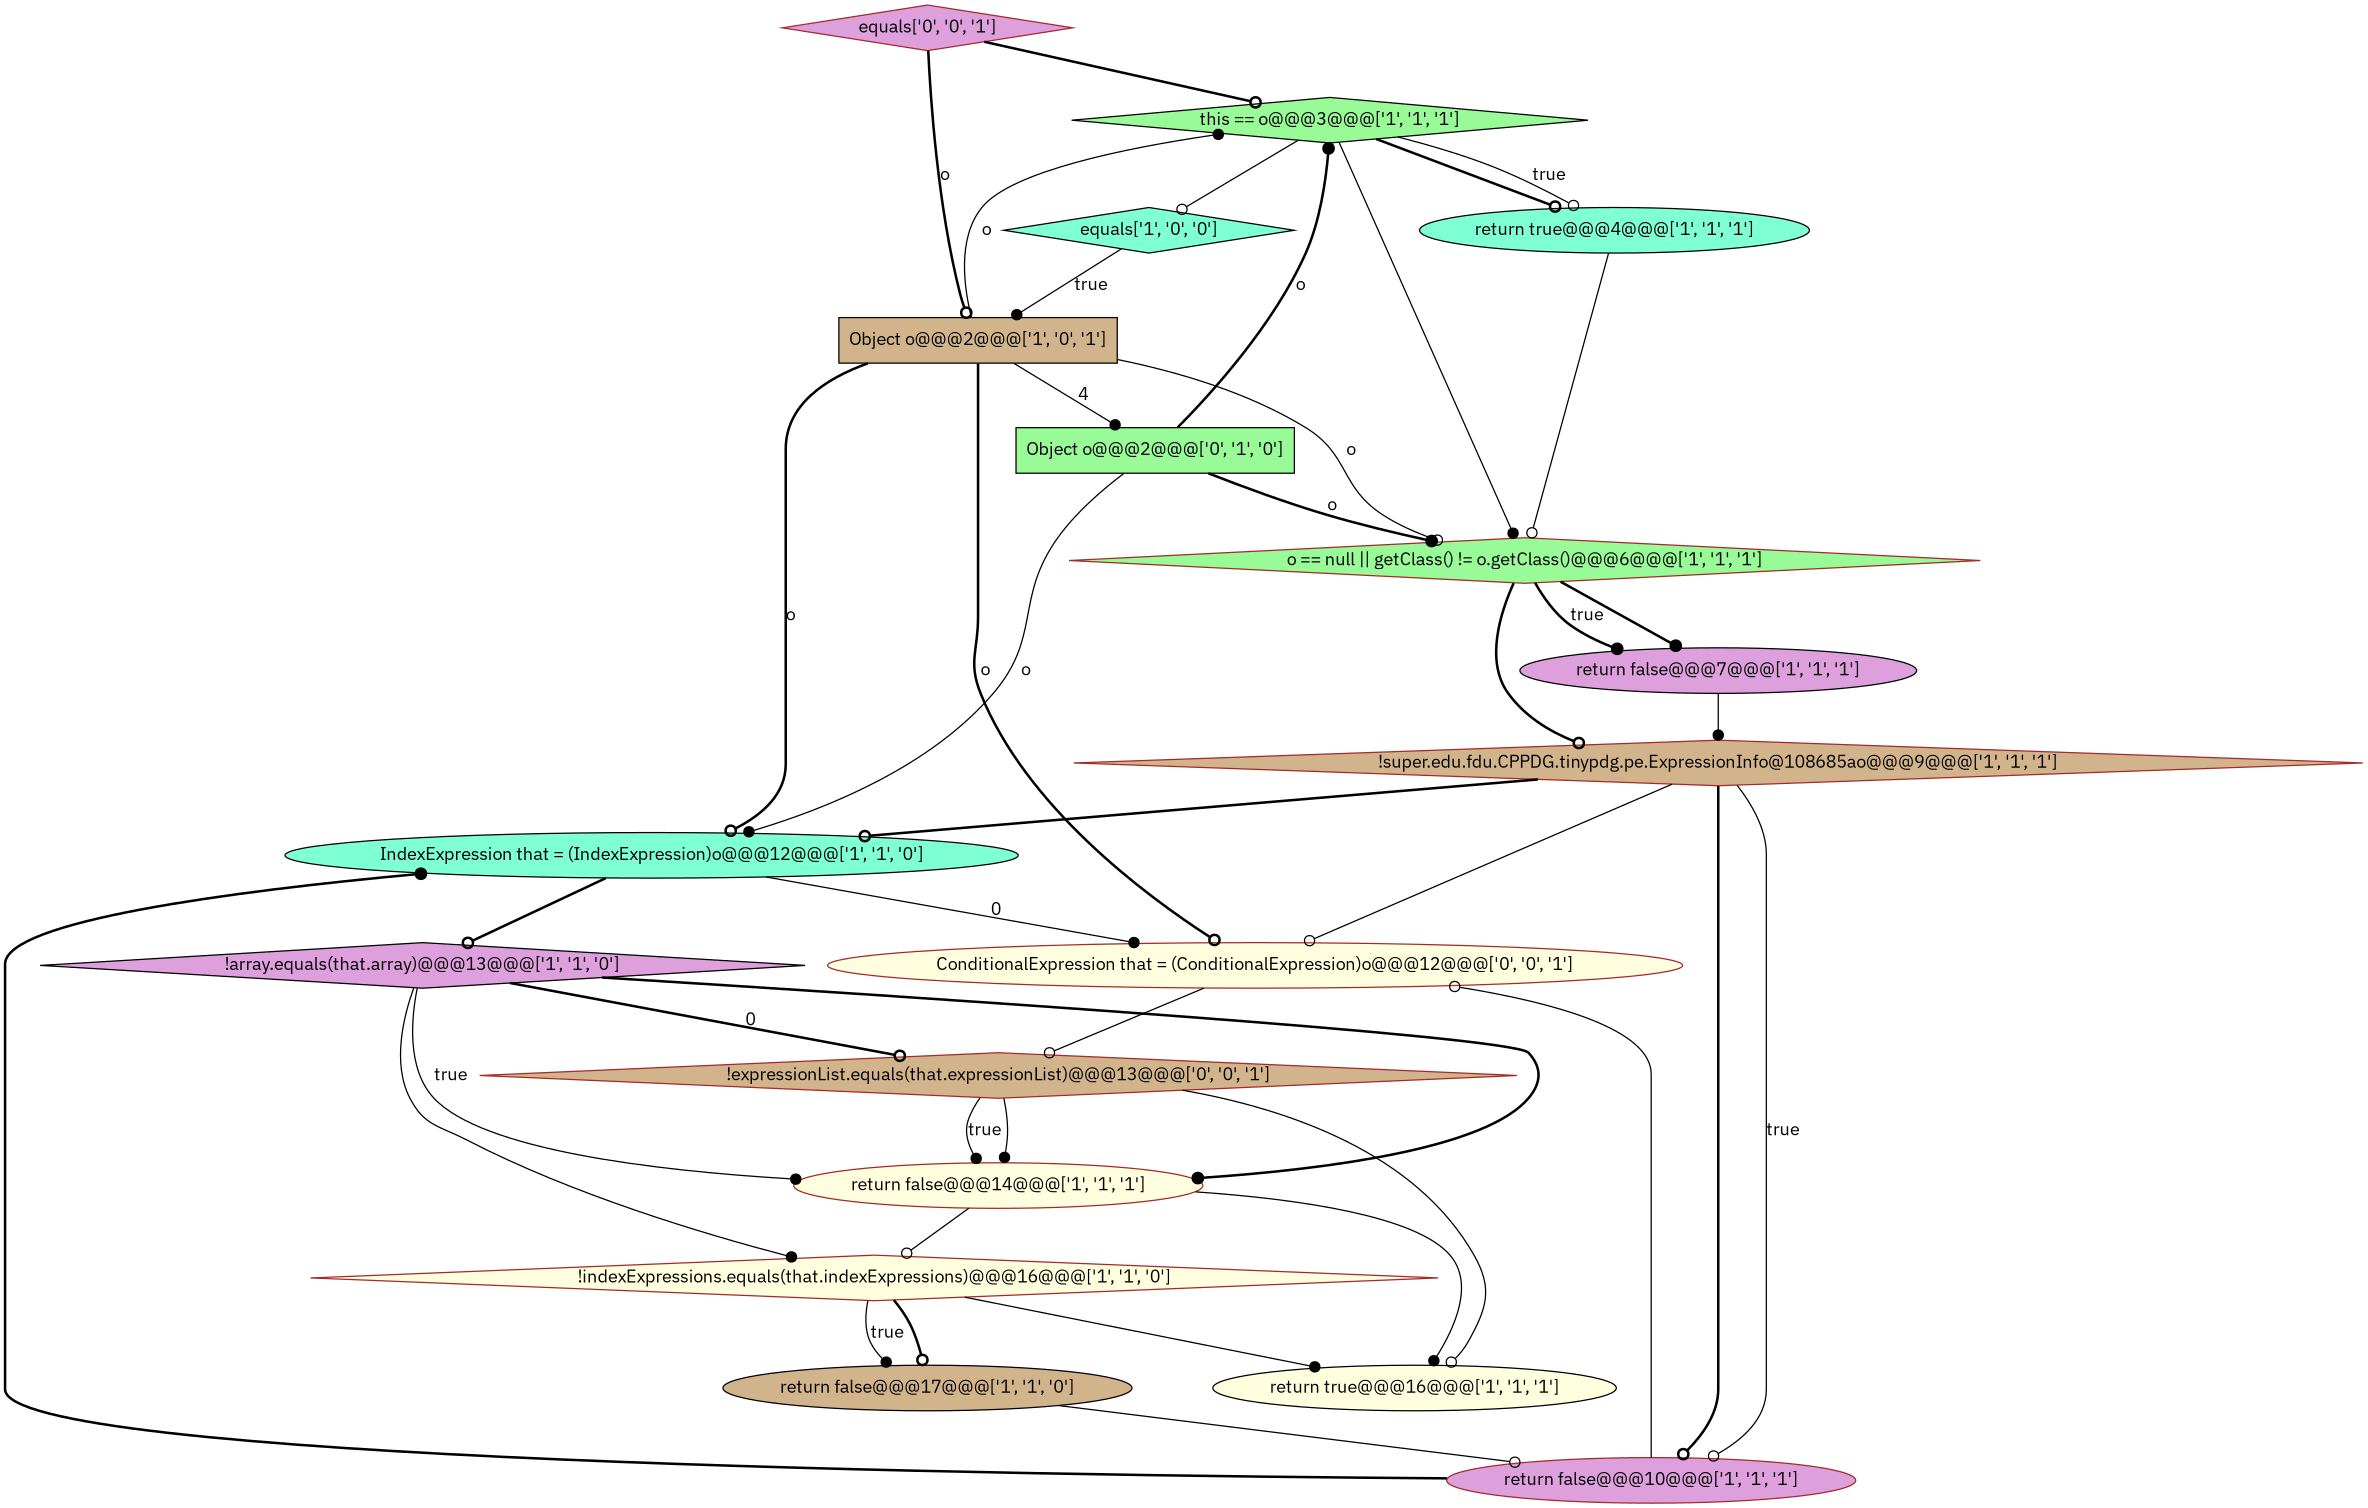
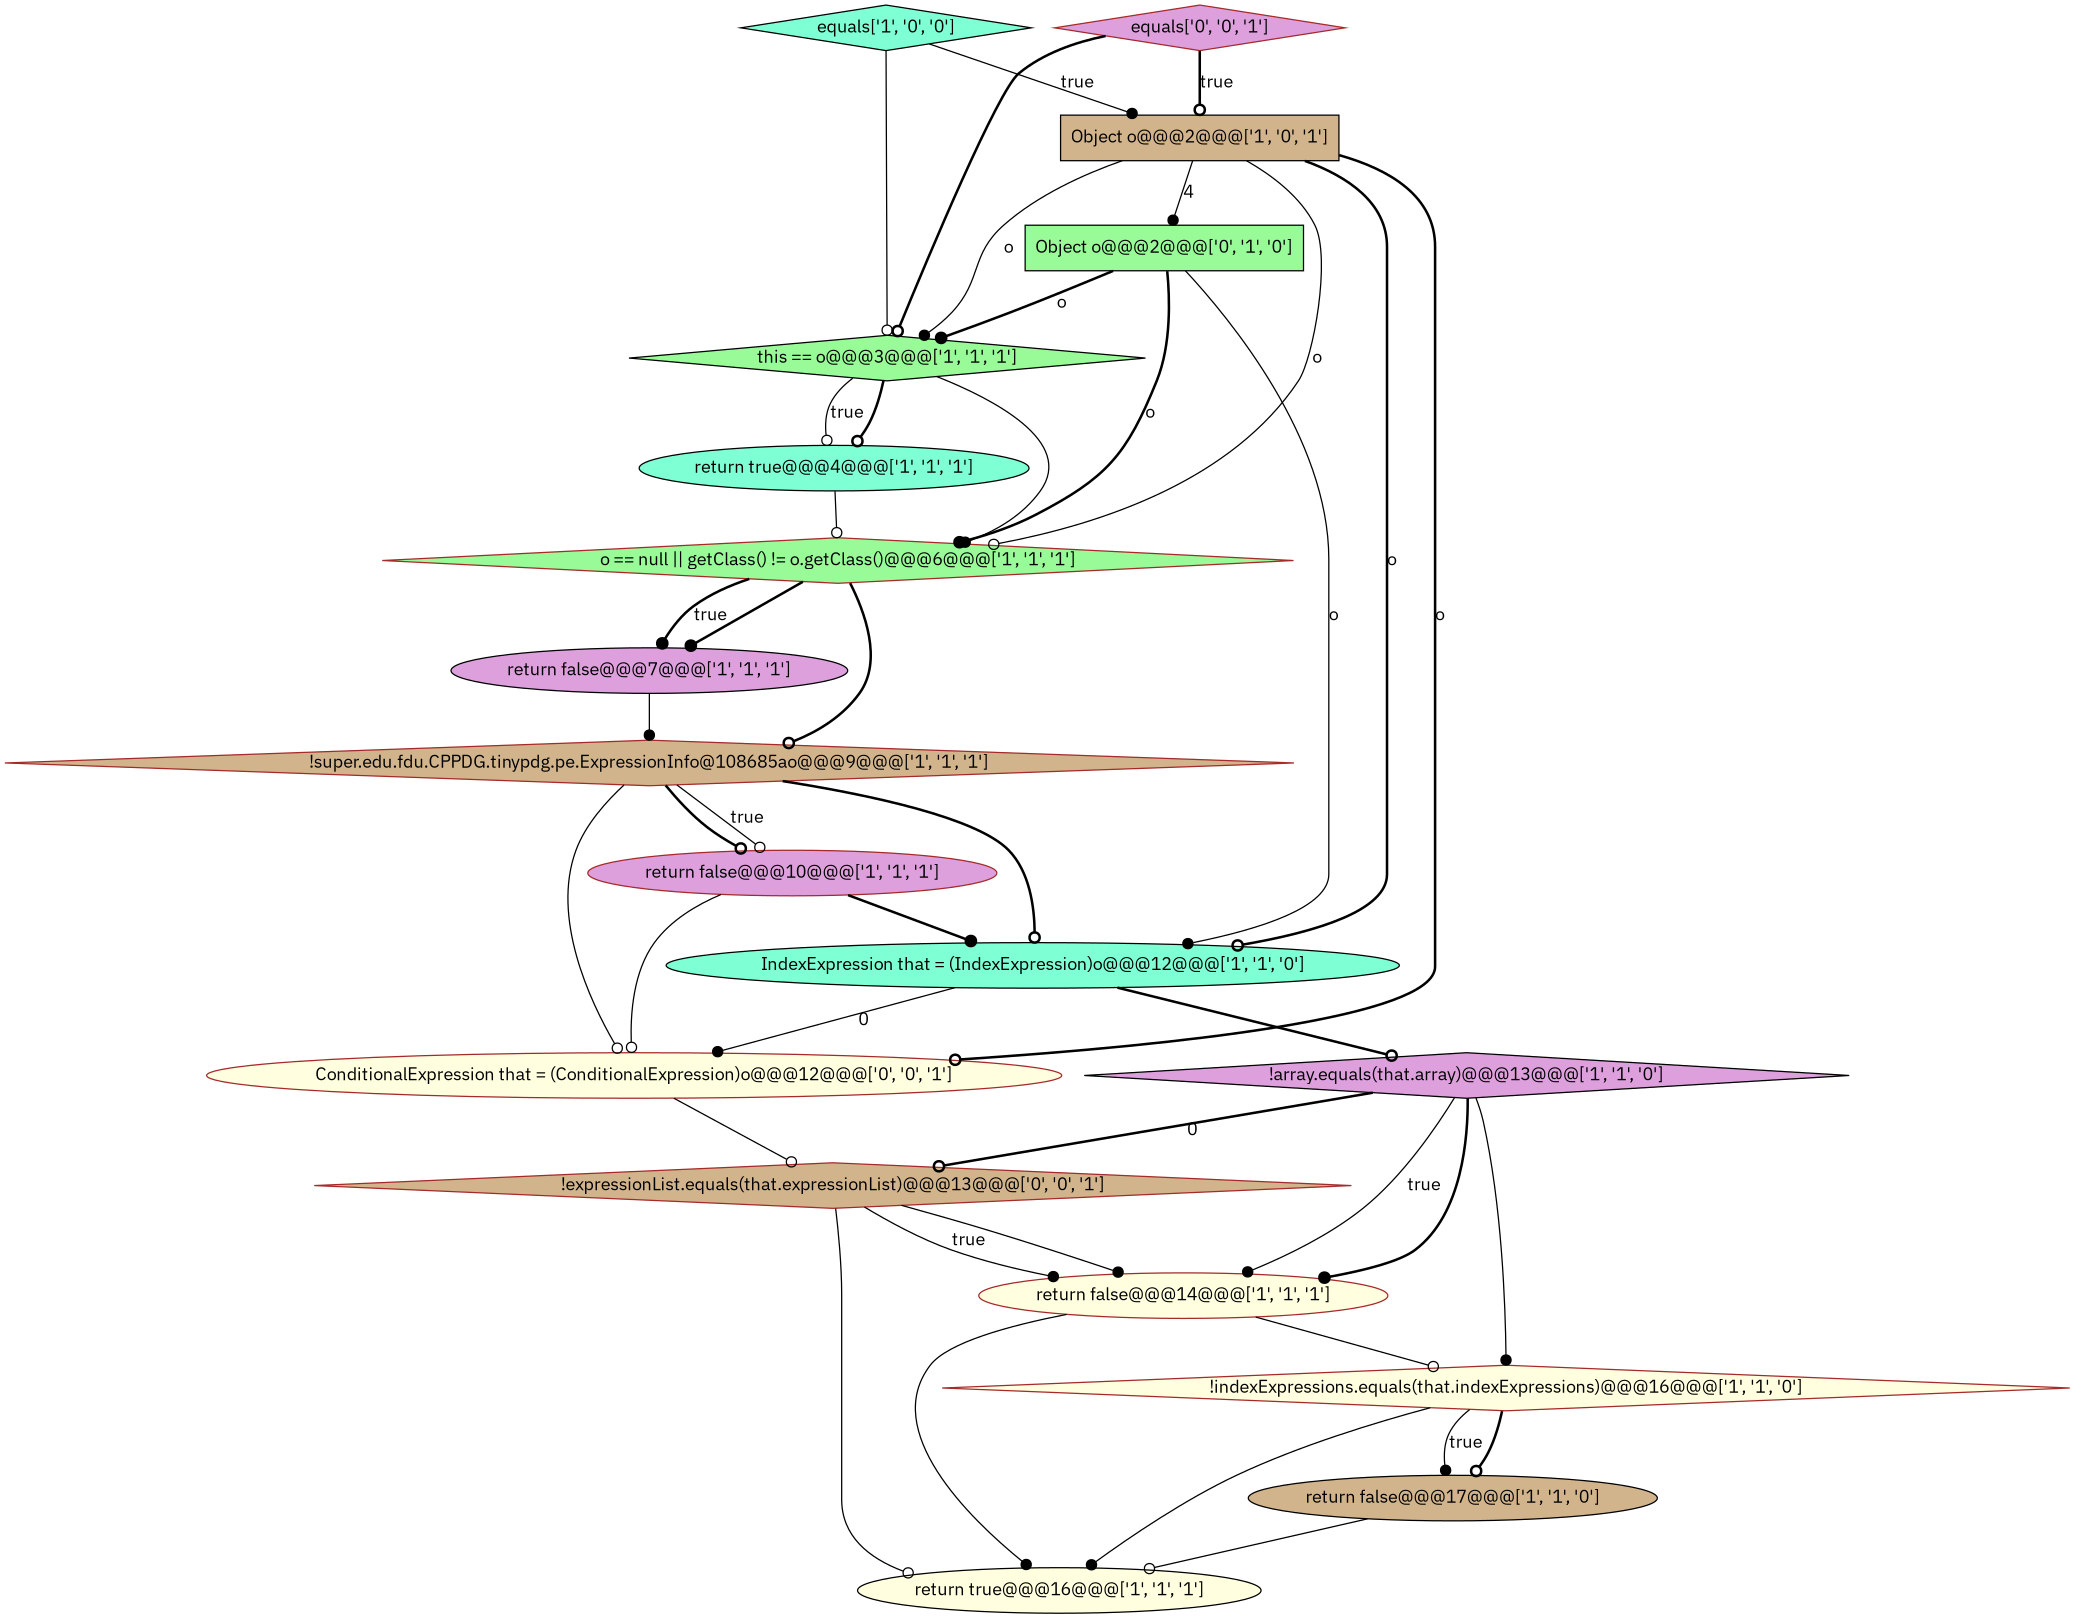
(1242, 173) -> (887, 188)
(945, 175) -> (1217, 83)
(1284, 1434) -> (1261, 1543)
